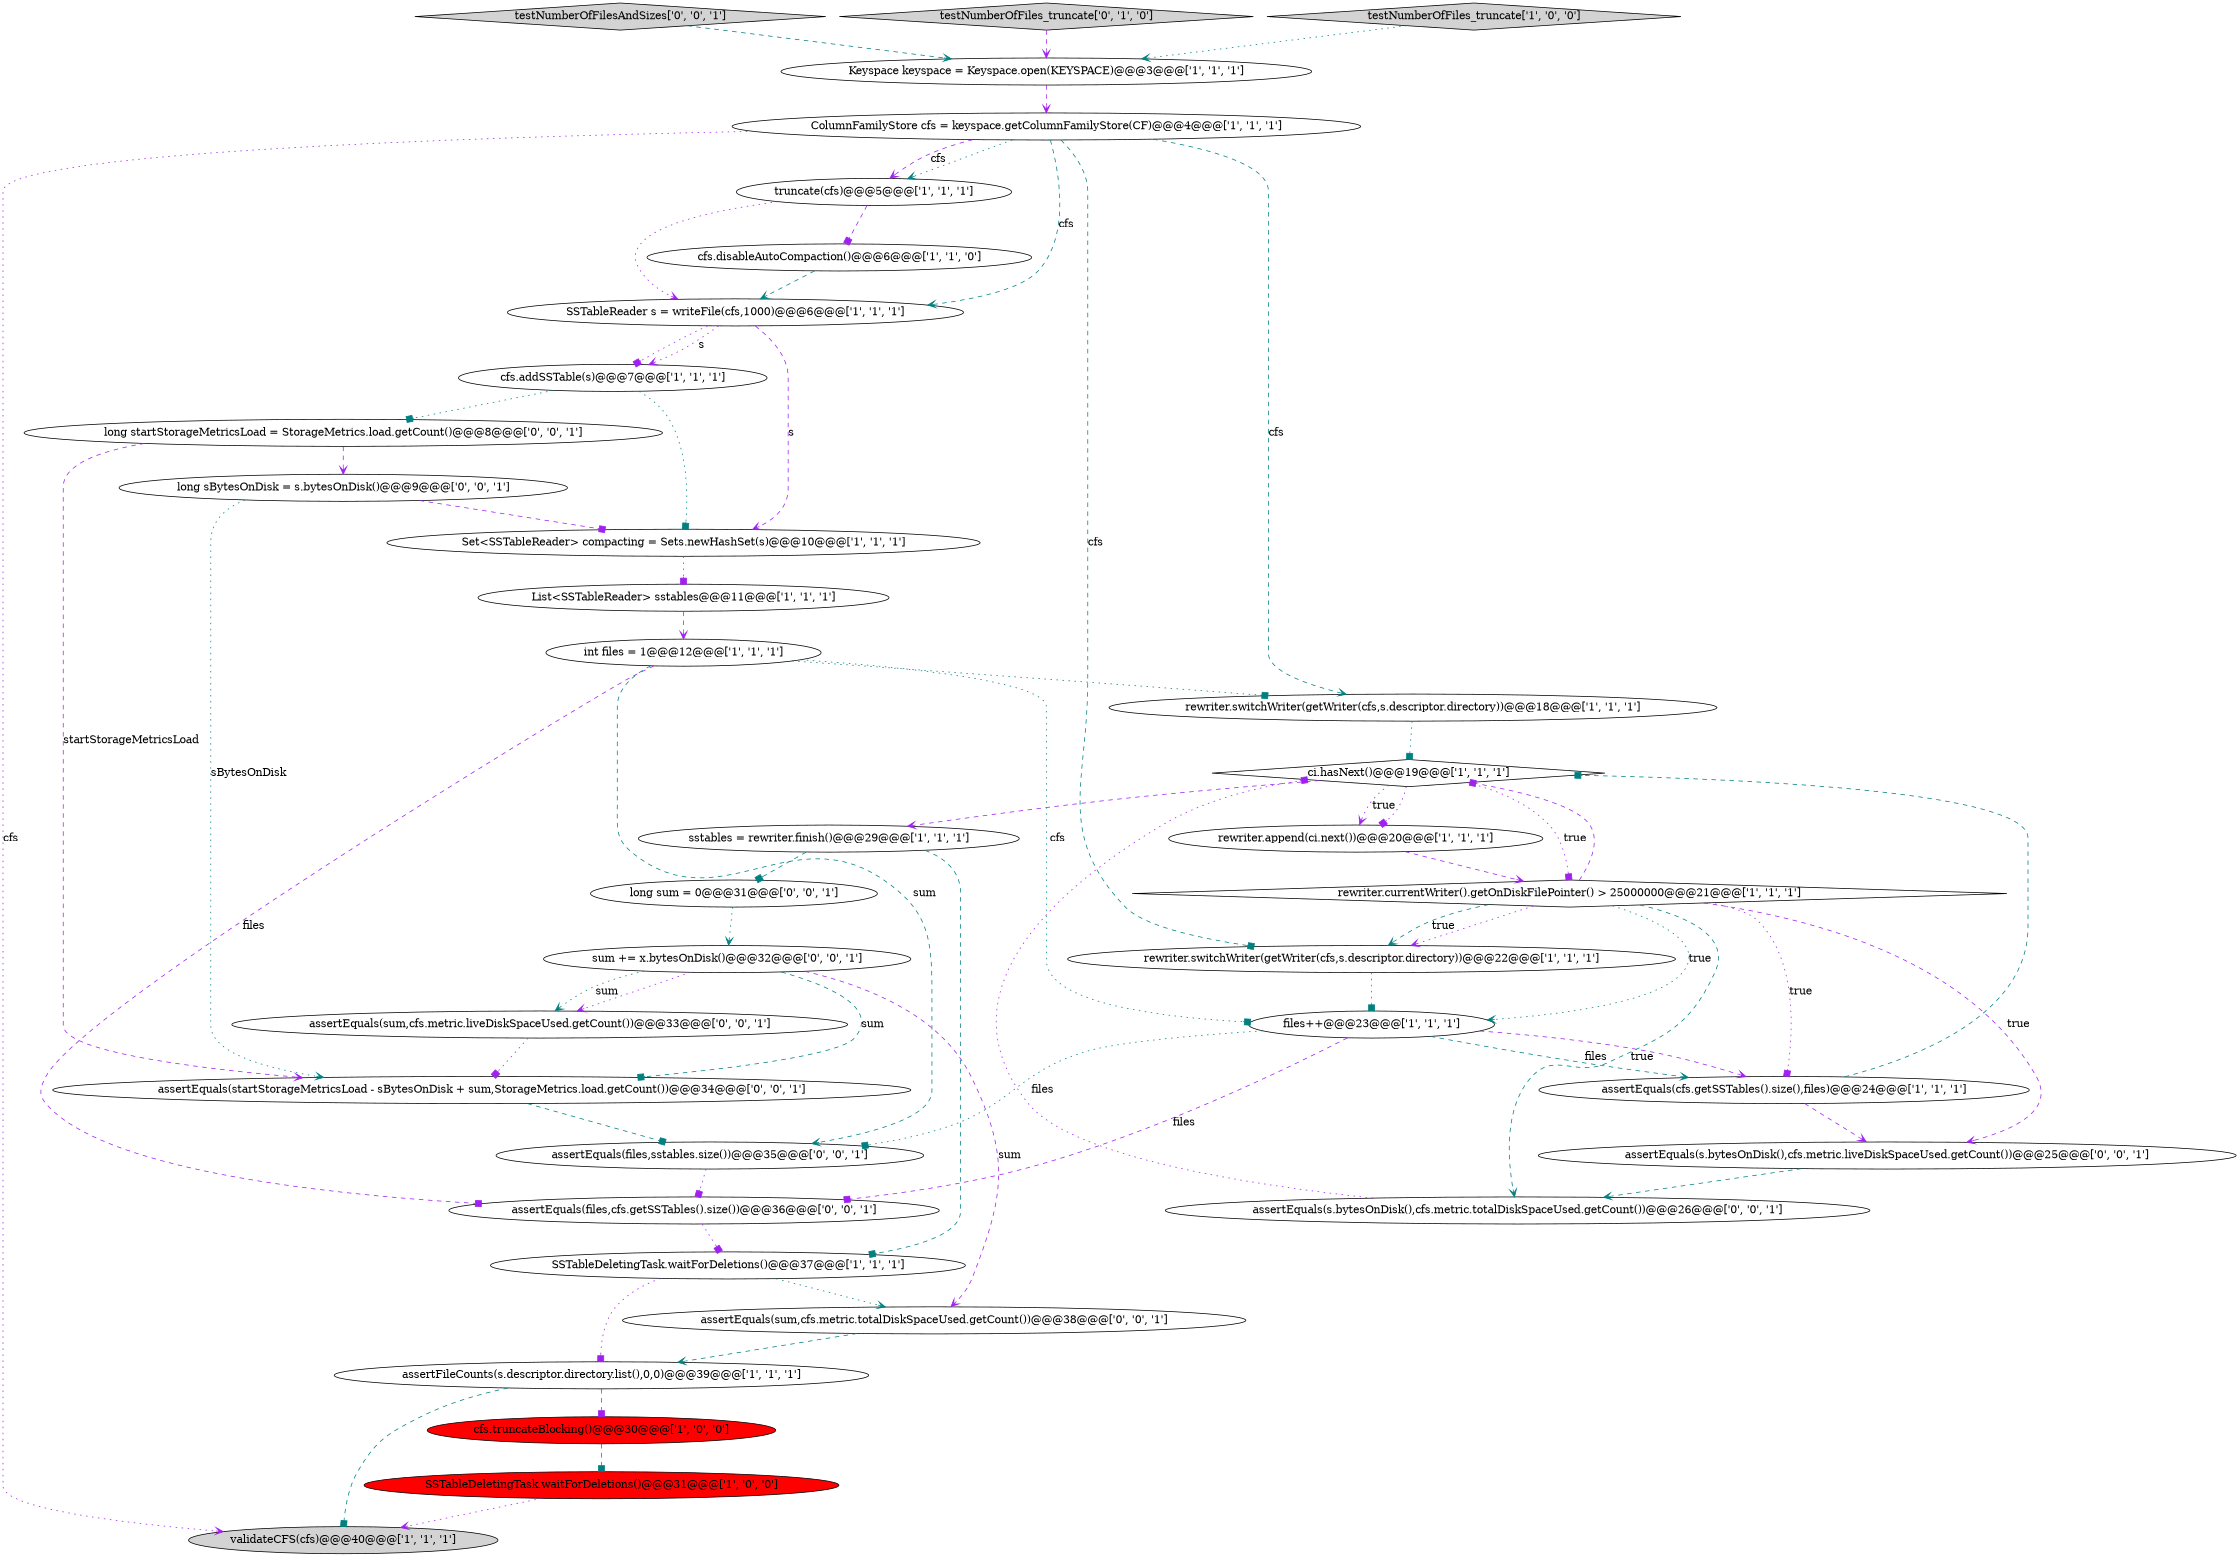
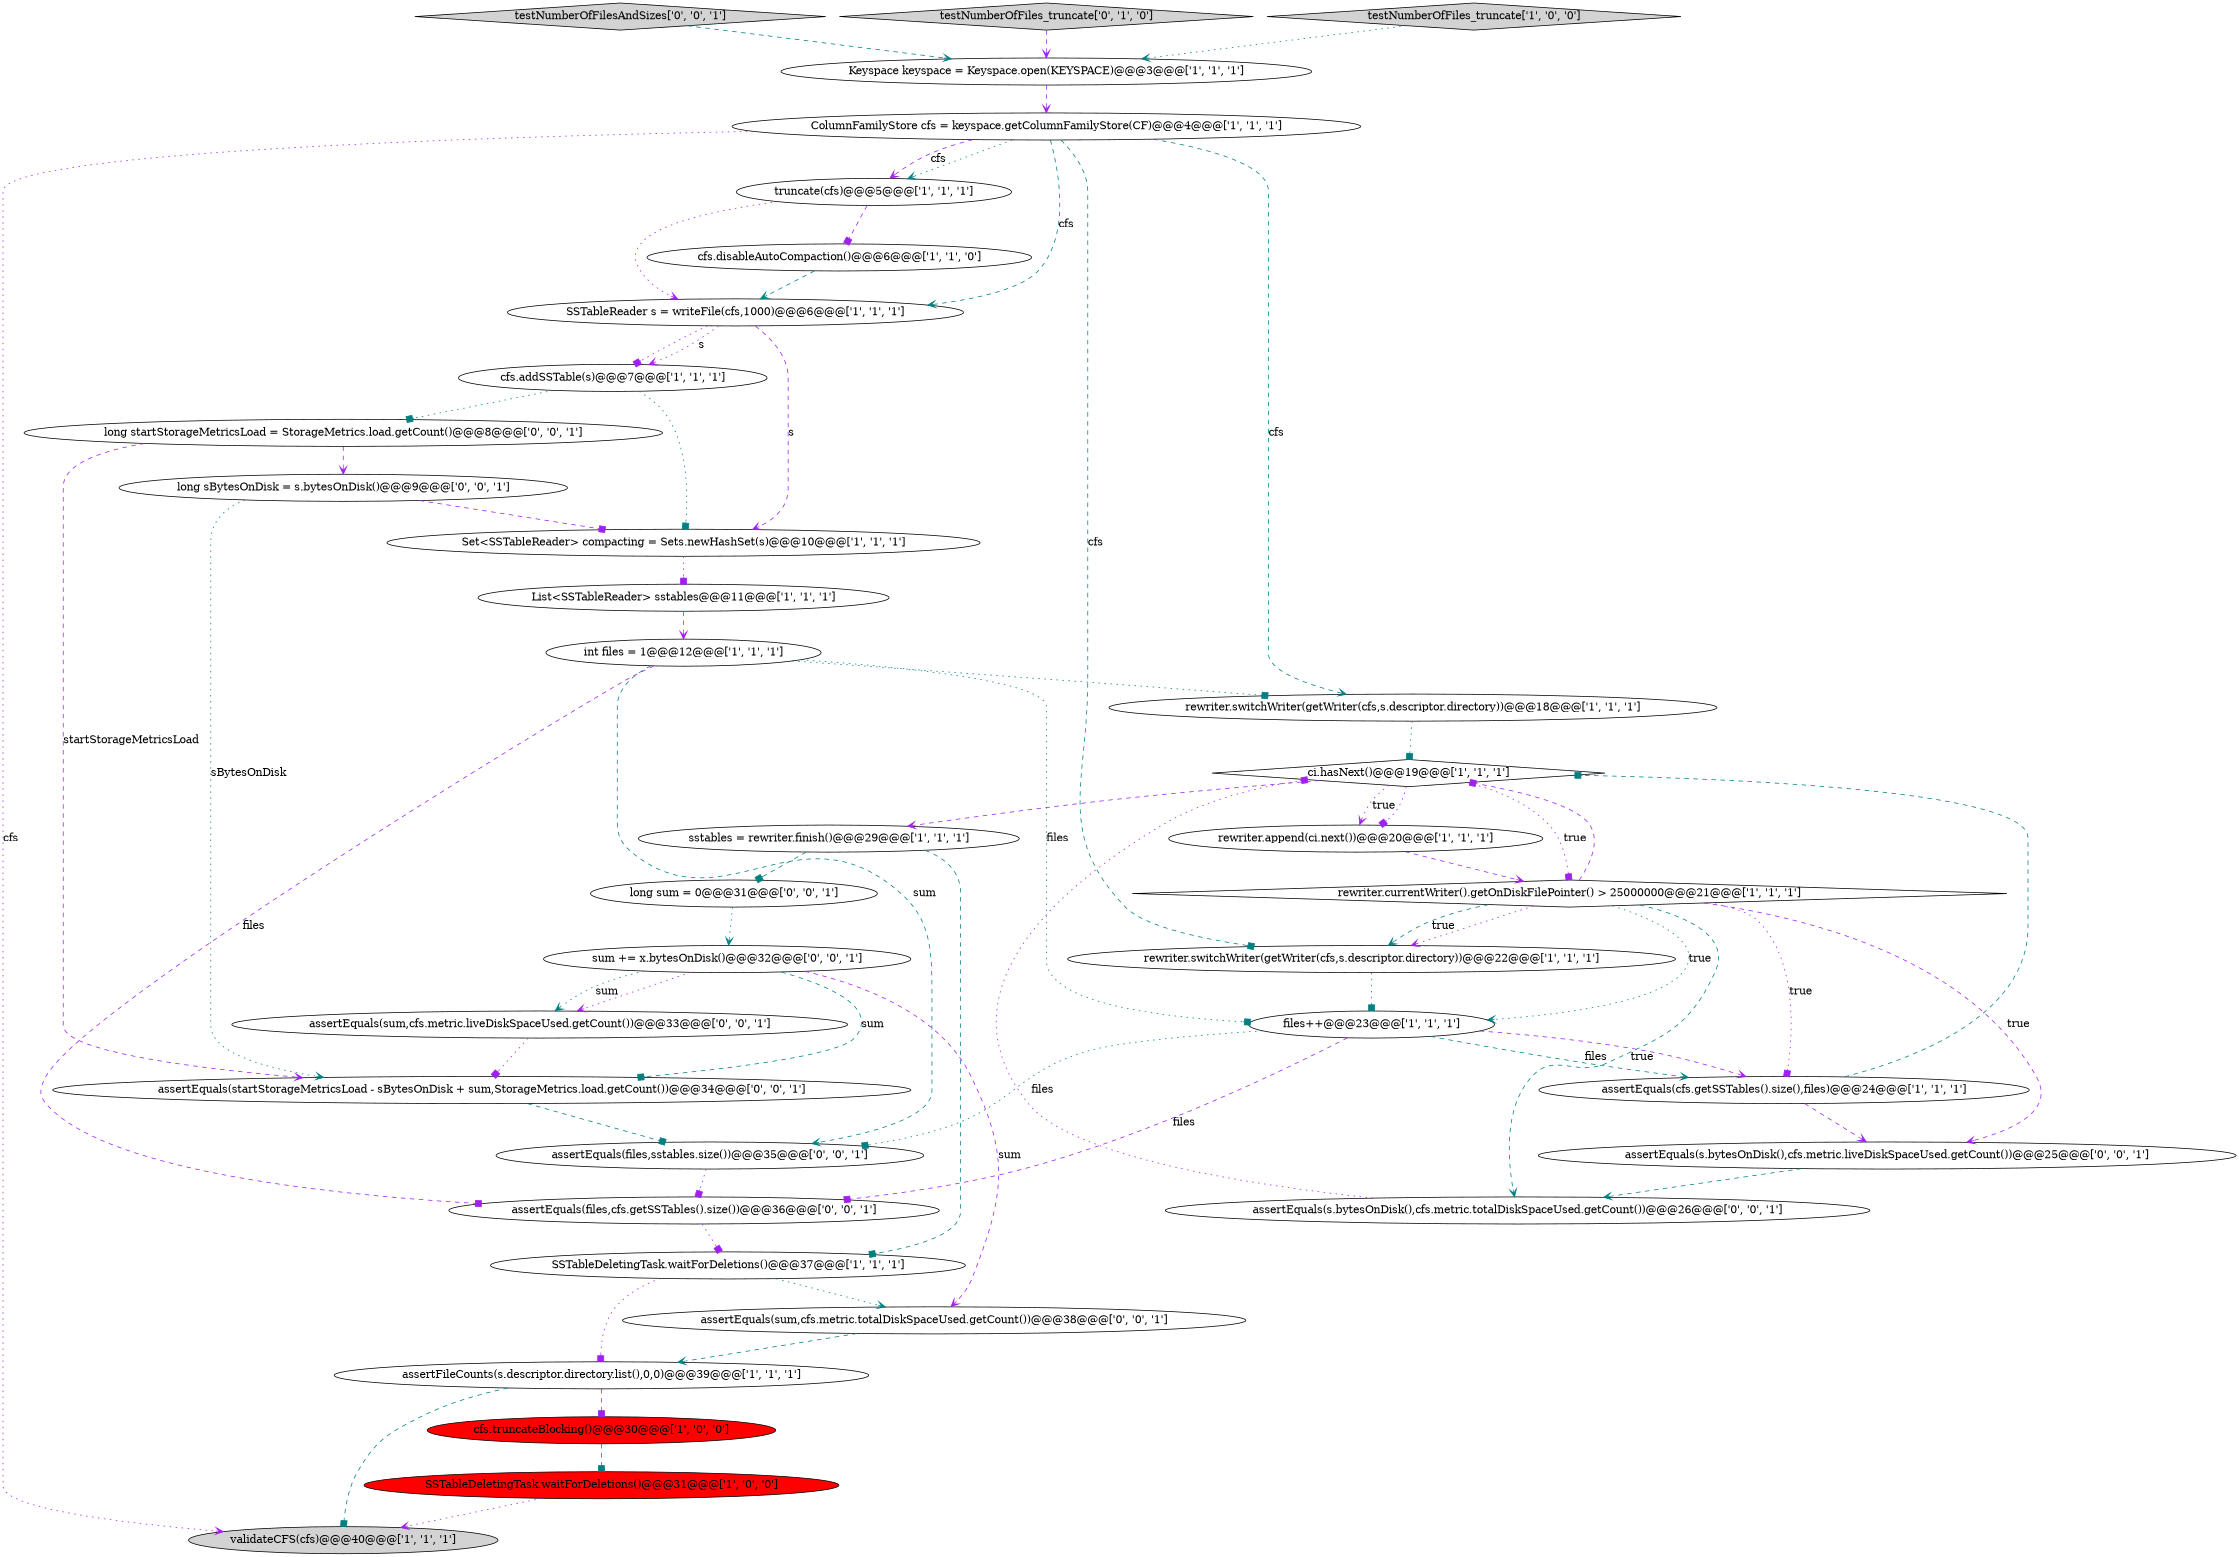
(1058, 839) -> (1058, 839)
